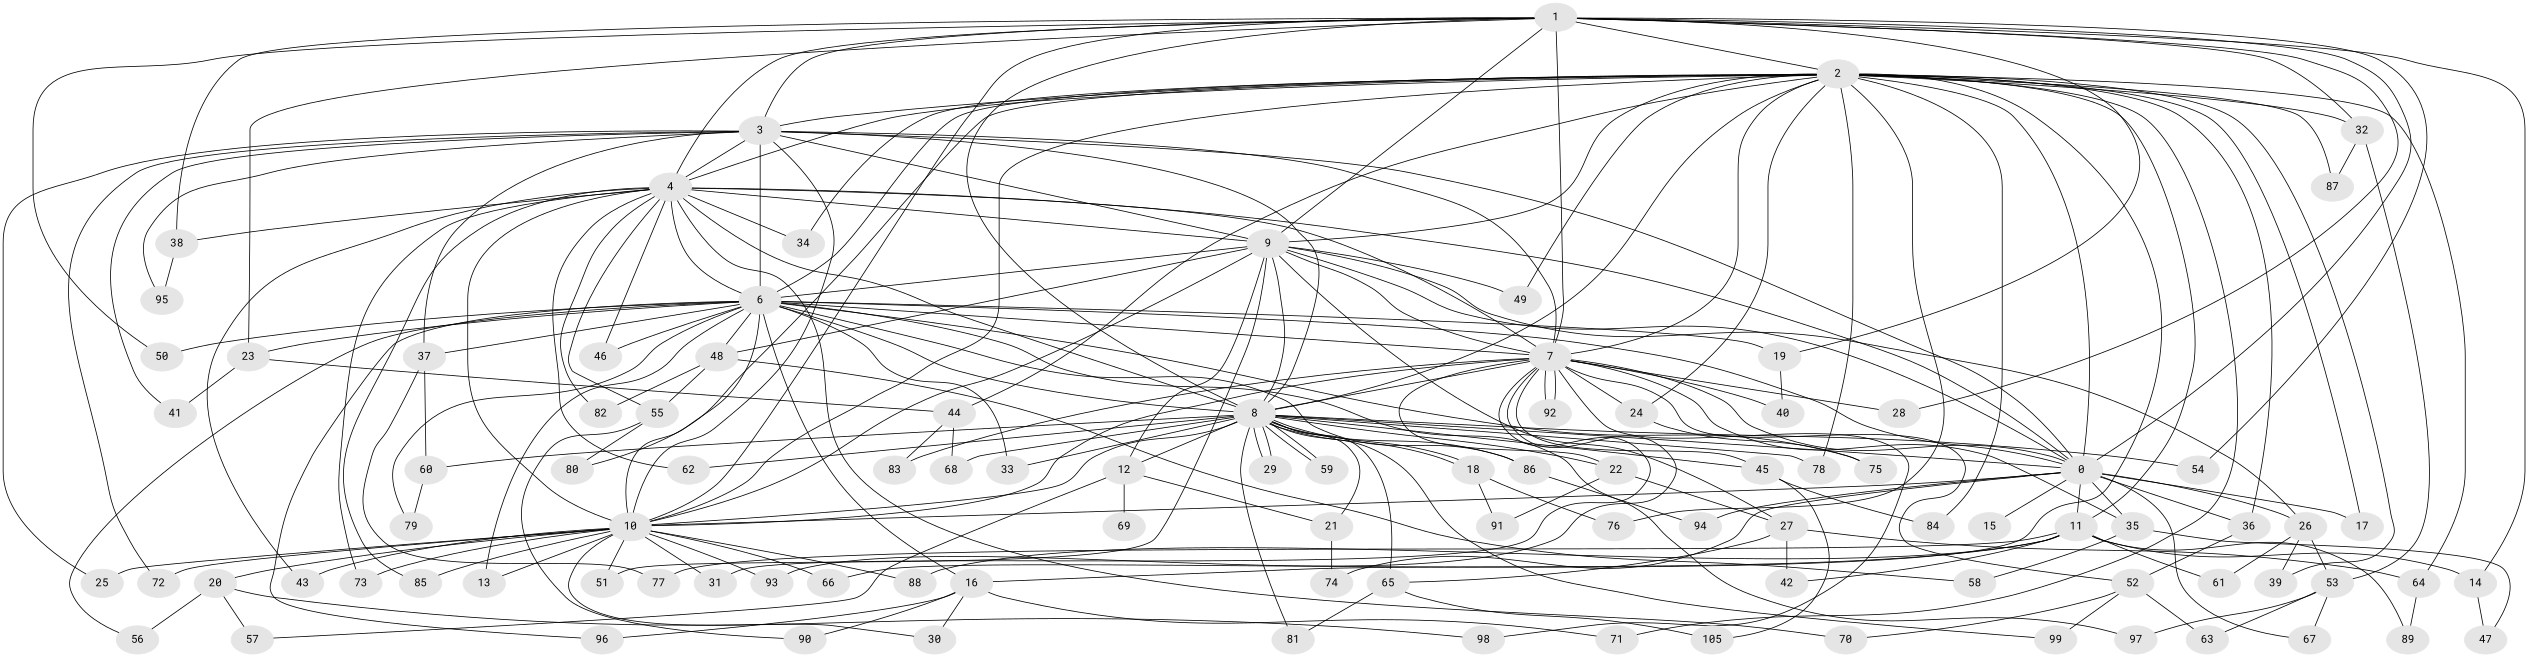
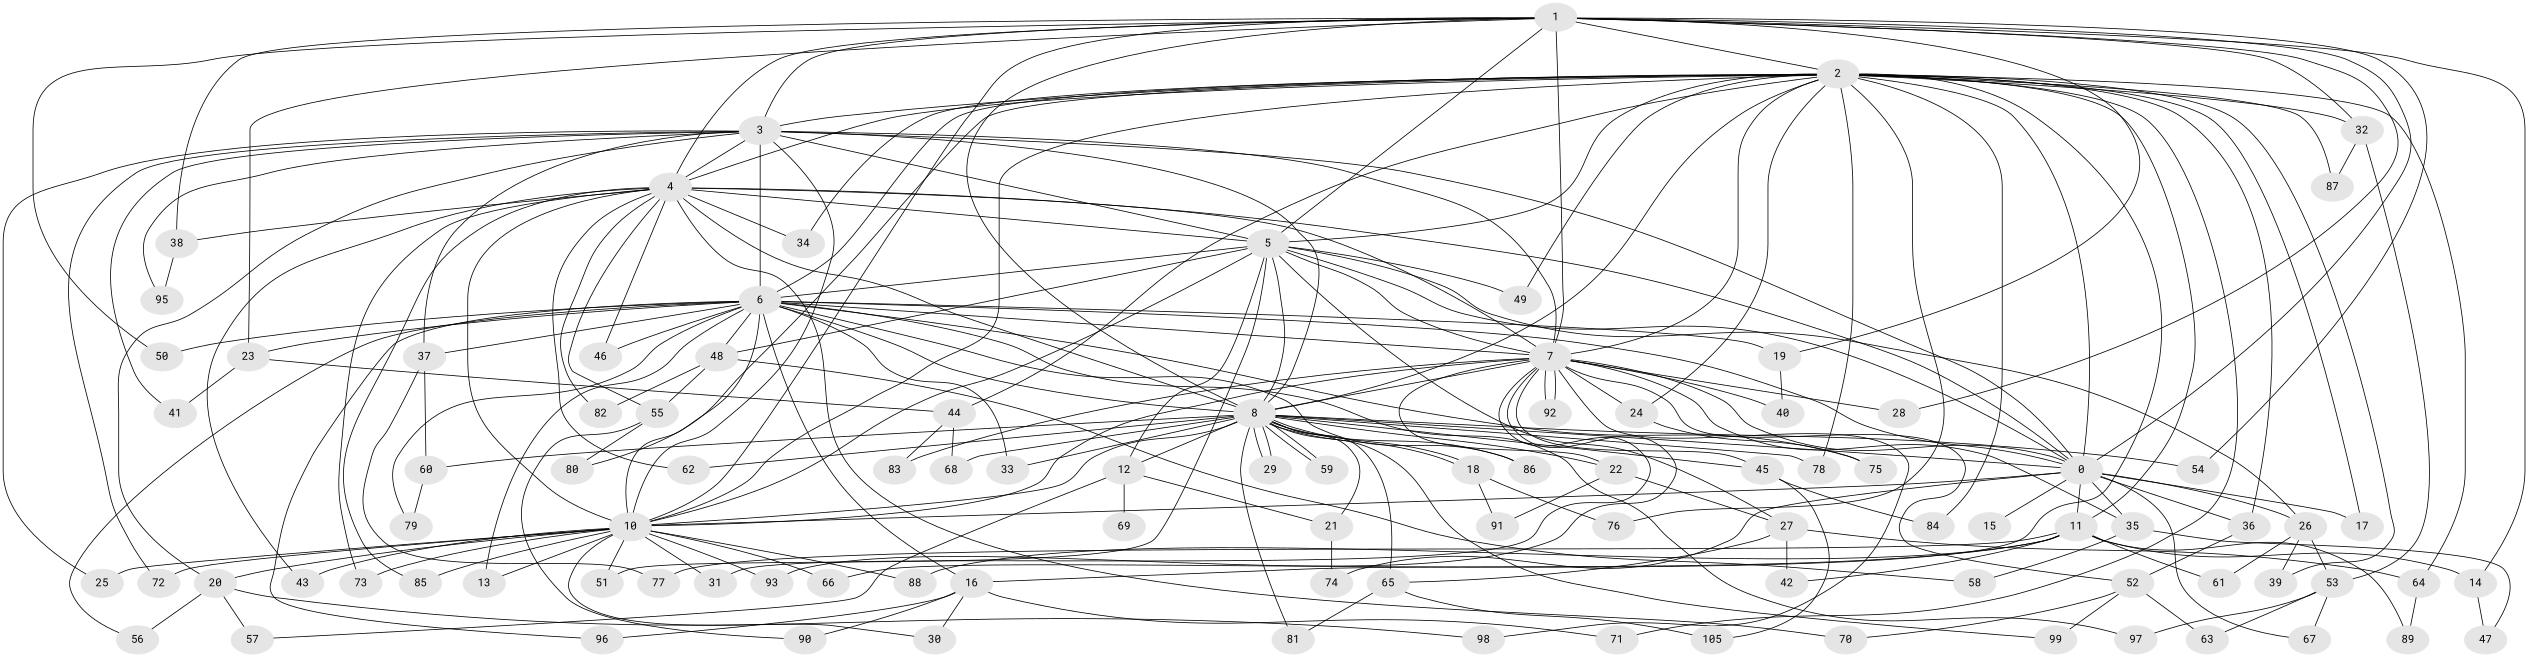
none -> (295, 241)
(1268, 244) -> (1268, 244)
(691, 259) -> none
(1700, 527) -> none
